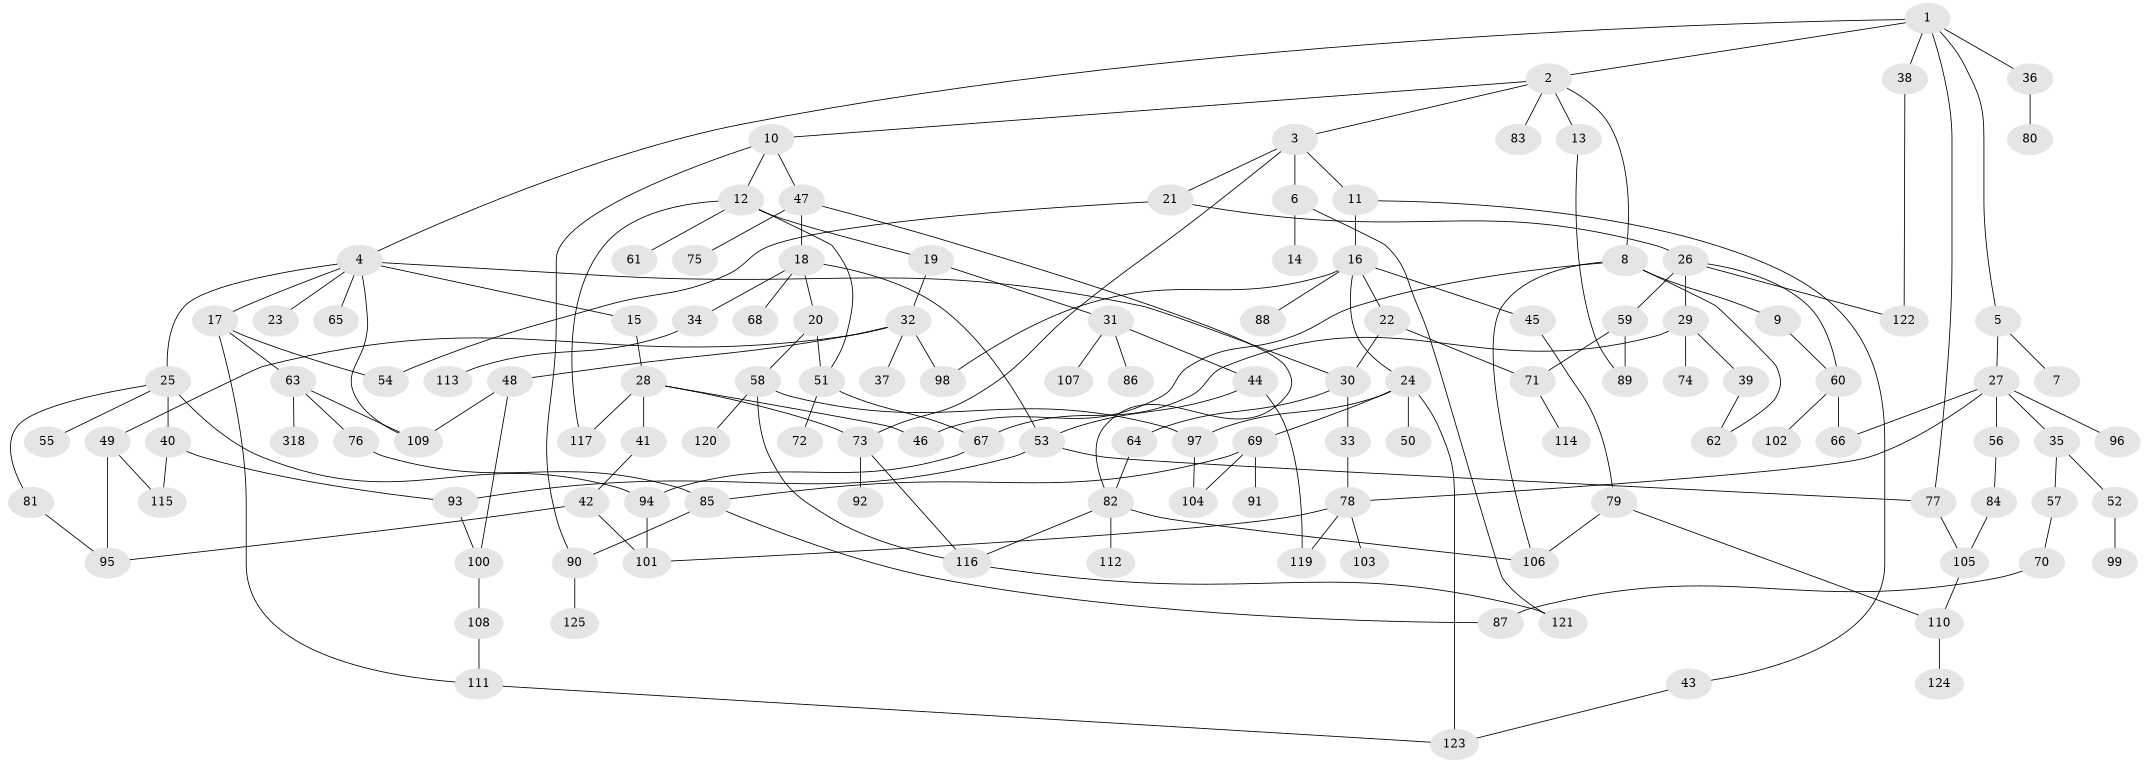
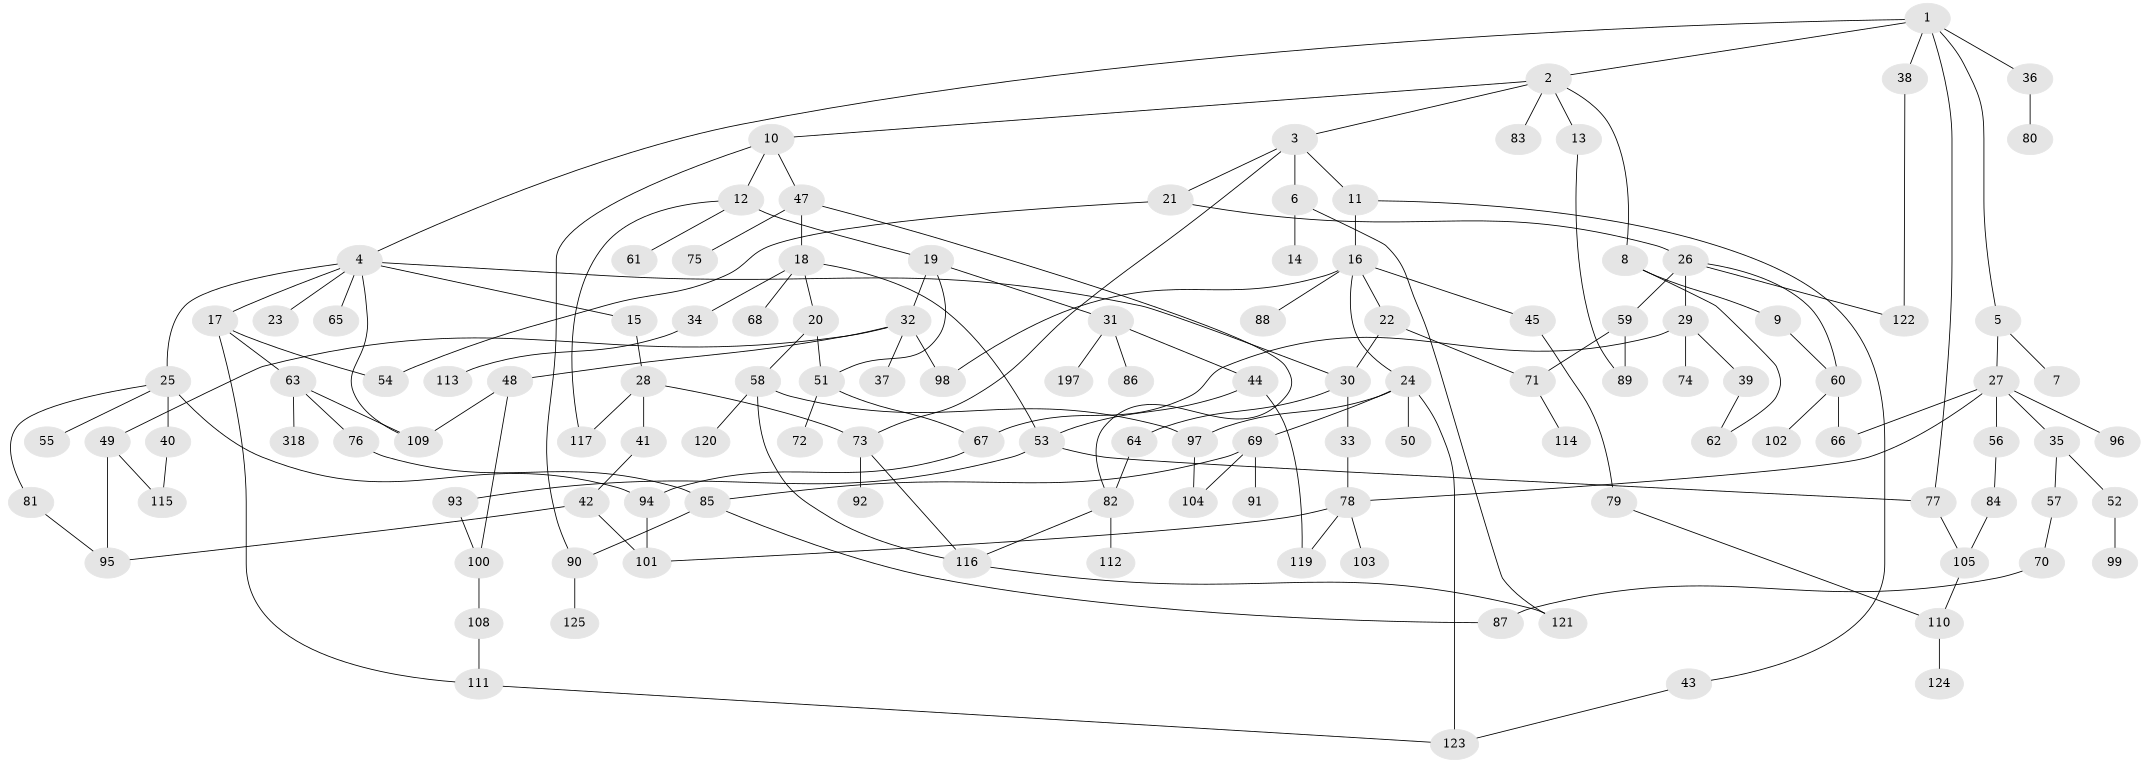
(843, 262) -> (918, 353)
(1069, 381) -> (1069, 381)
(921, 442) -> none
(309, 481) -> none
(1534, 563) -> none
